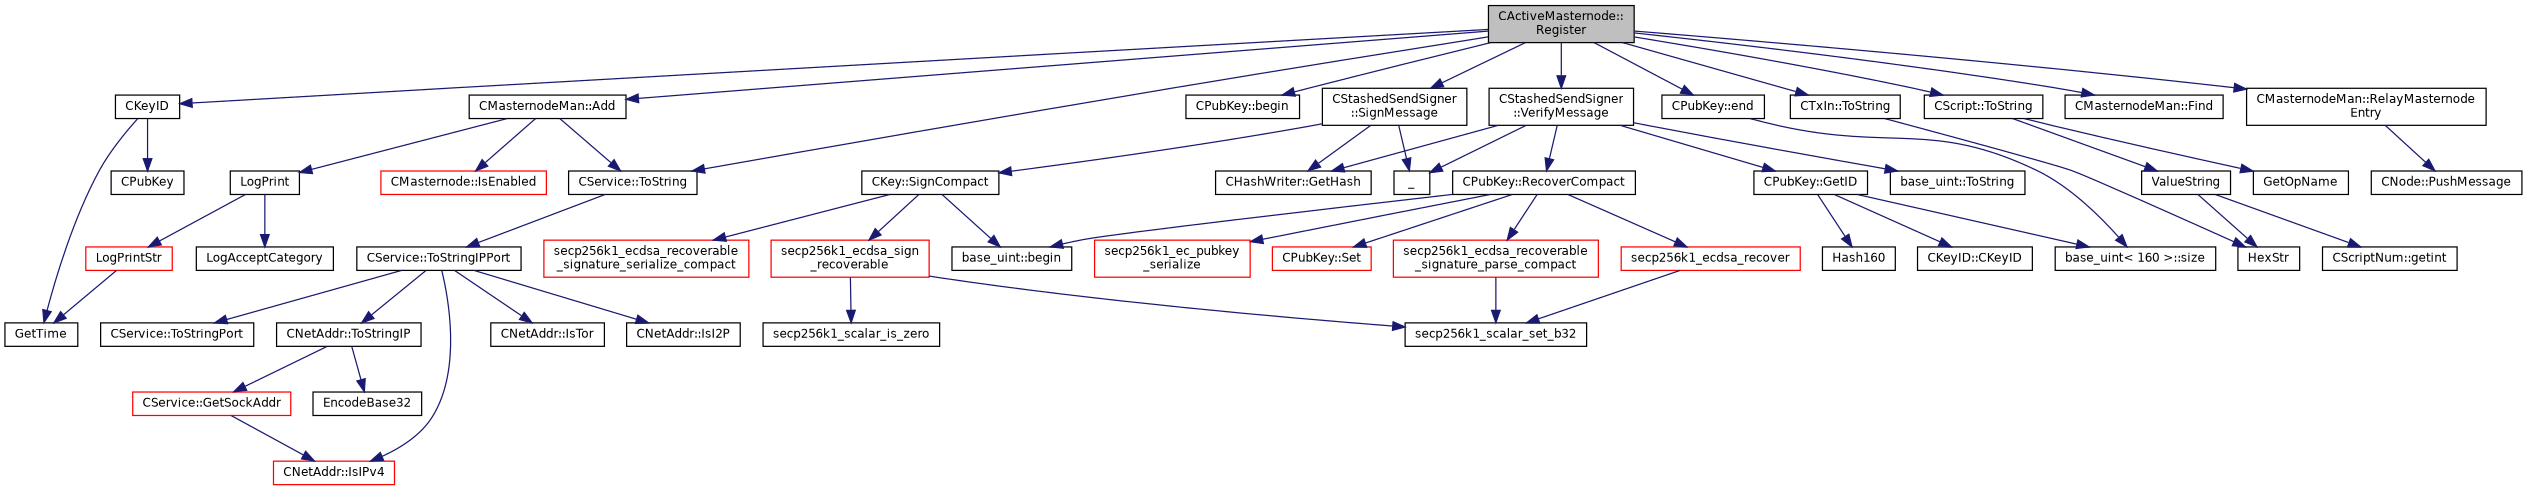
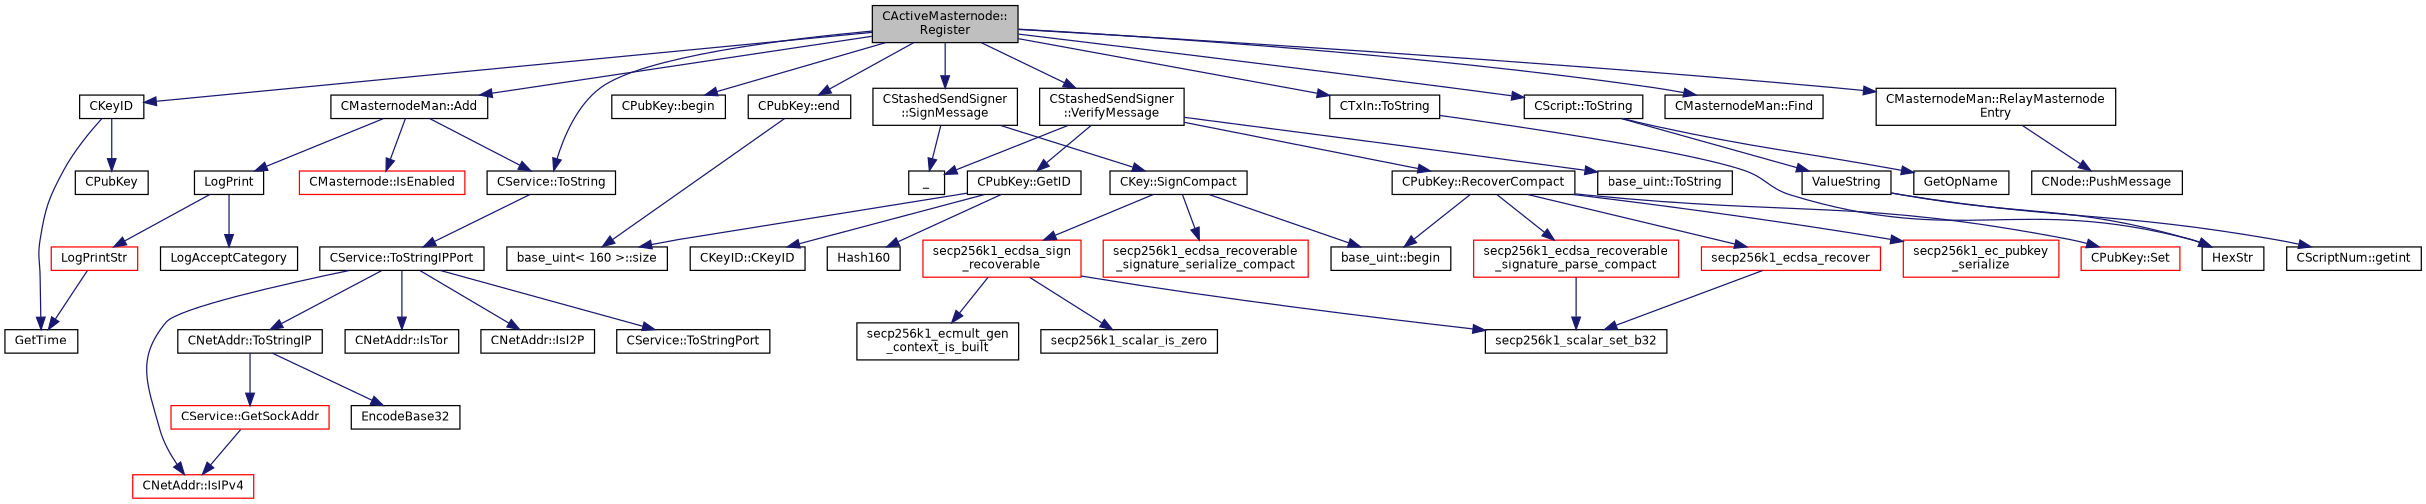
(1293, 183) -> none
none -> (938, 341)
